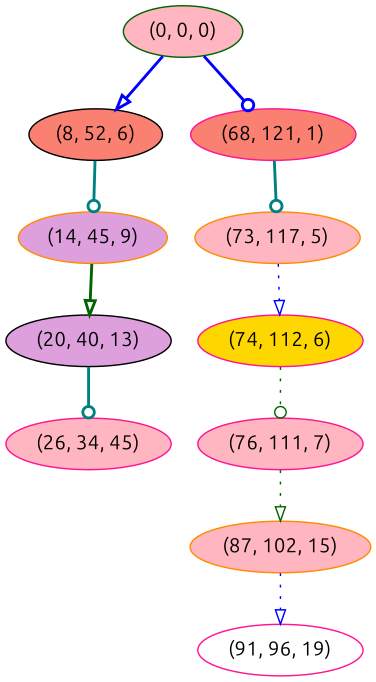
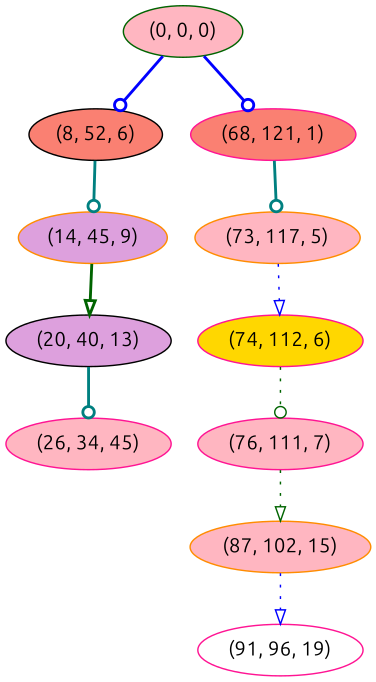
(145, 77) -> (143, 78)
